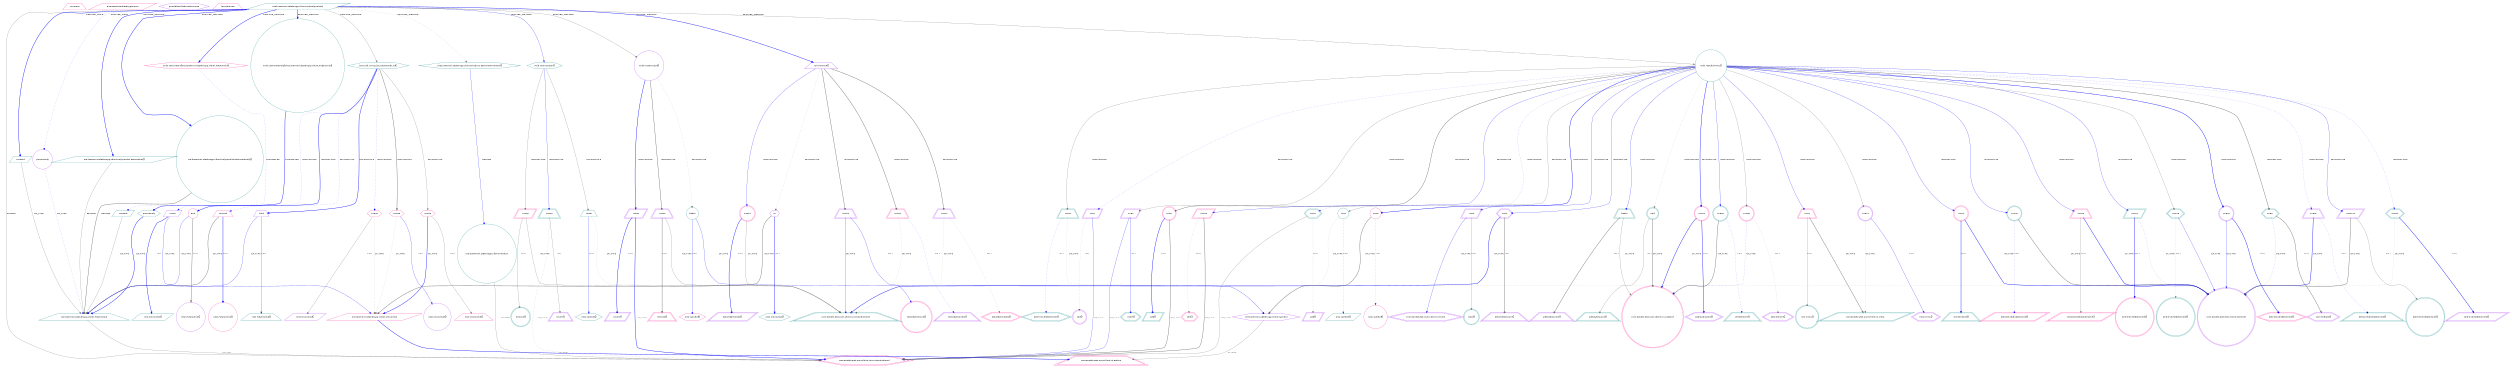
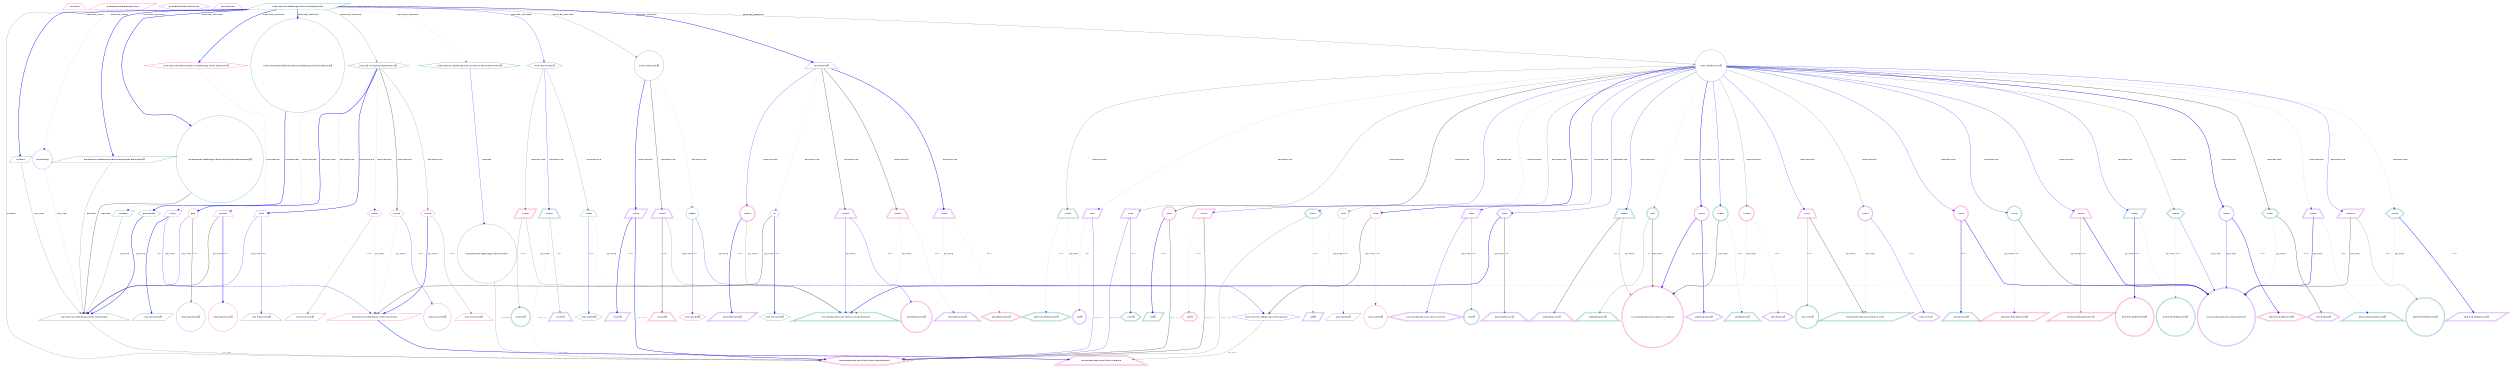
(912, 119) -> (912, 119)
